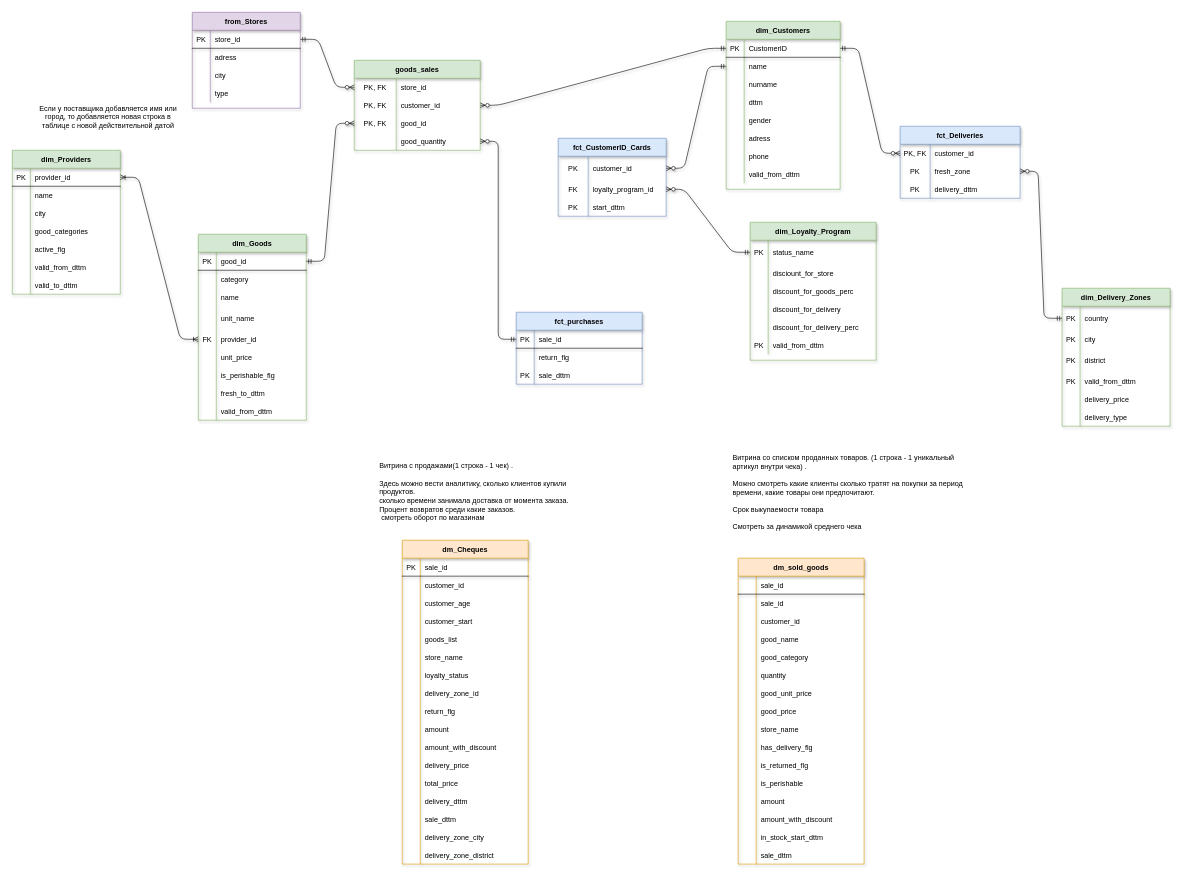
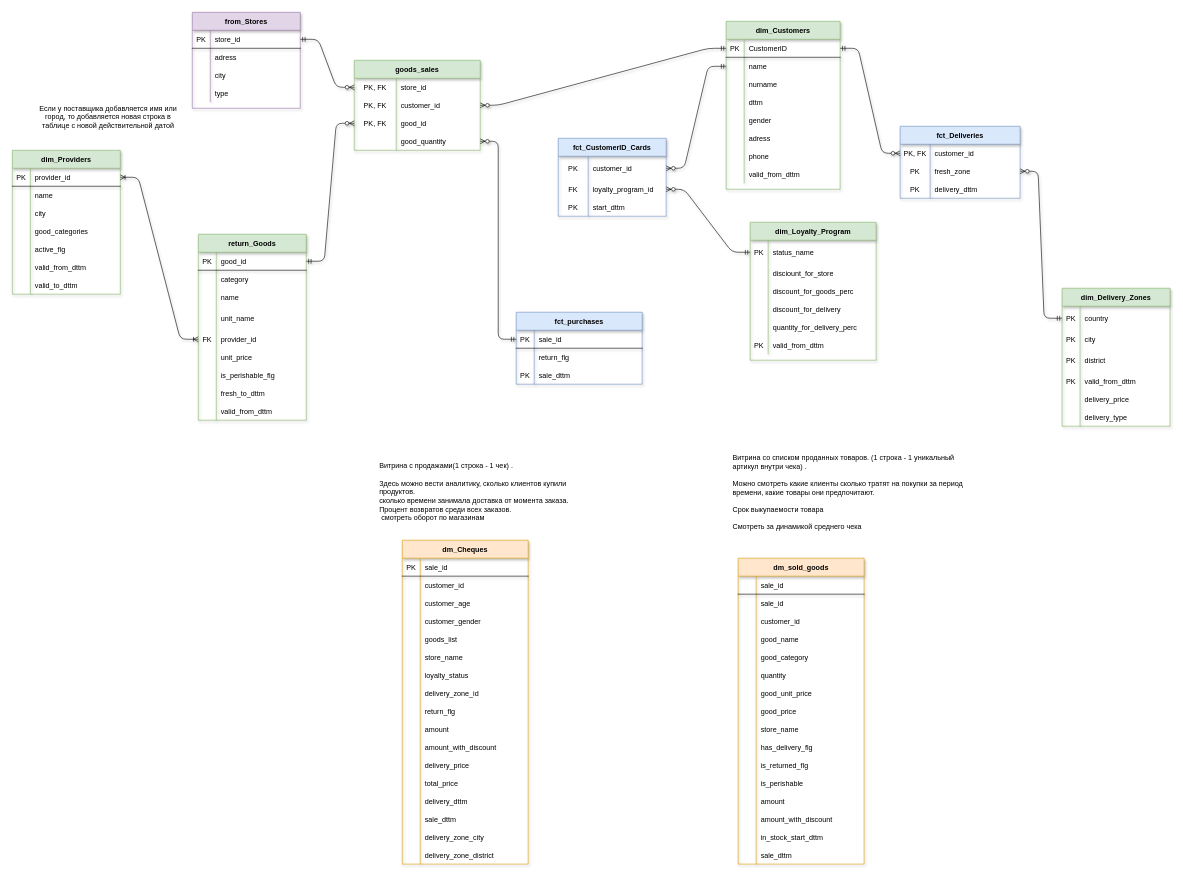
(252, 244) -> (252, 244)
(822, 328) -> (822, 328)
(490, 492) -> (490, 492)
(453, 622) -> (455, 622)
